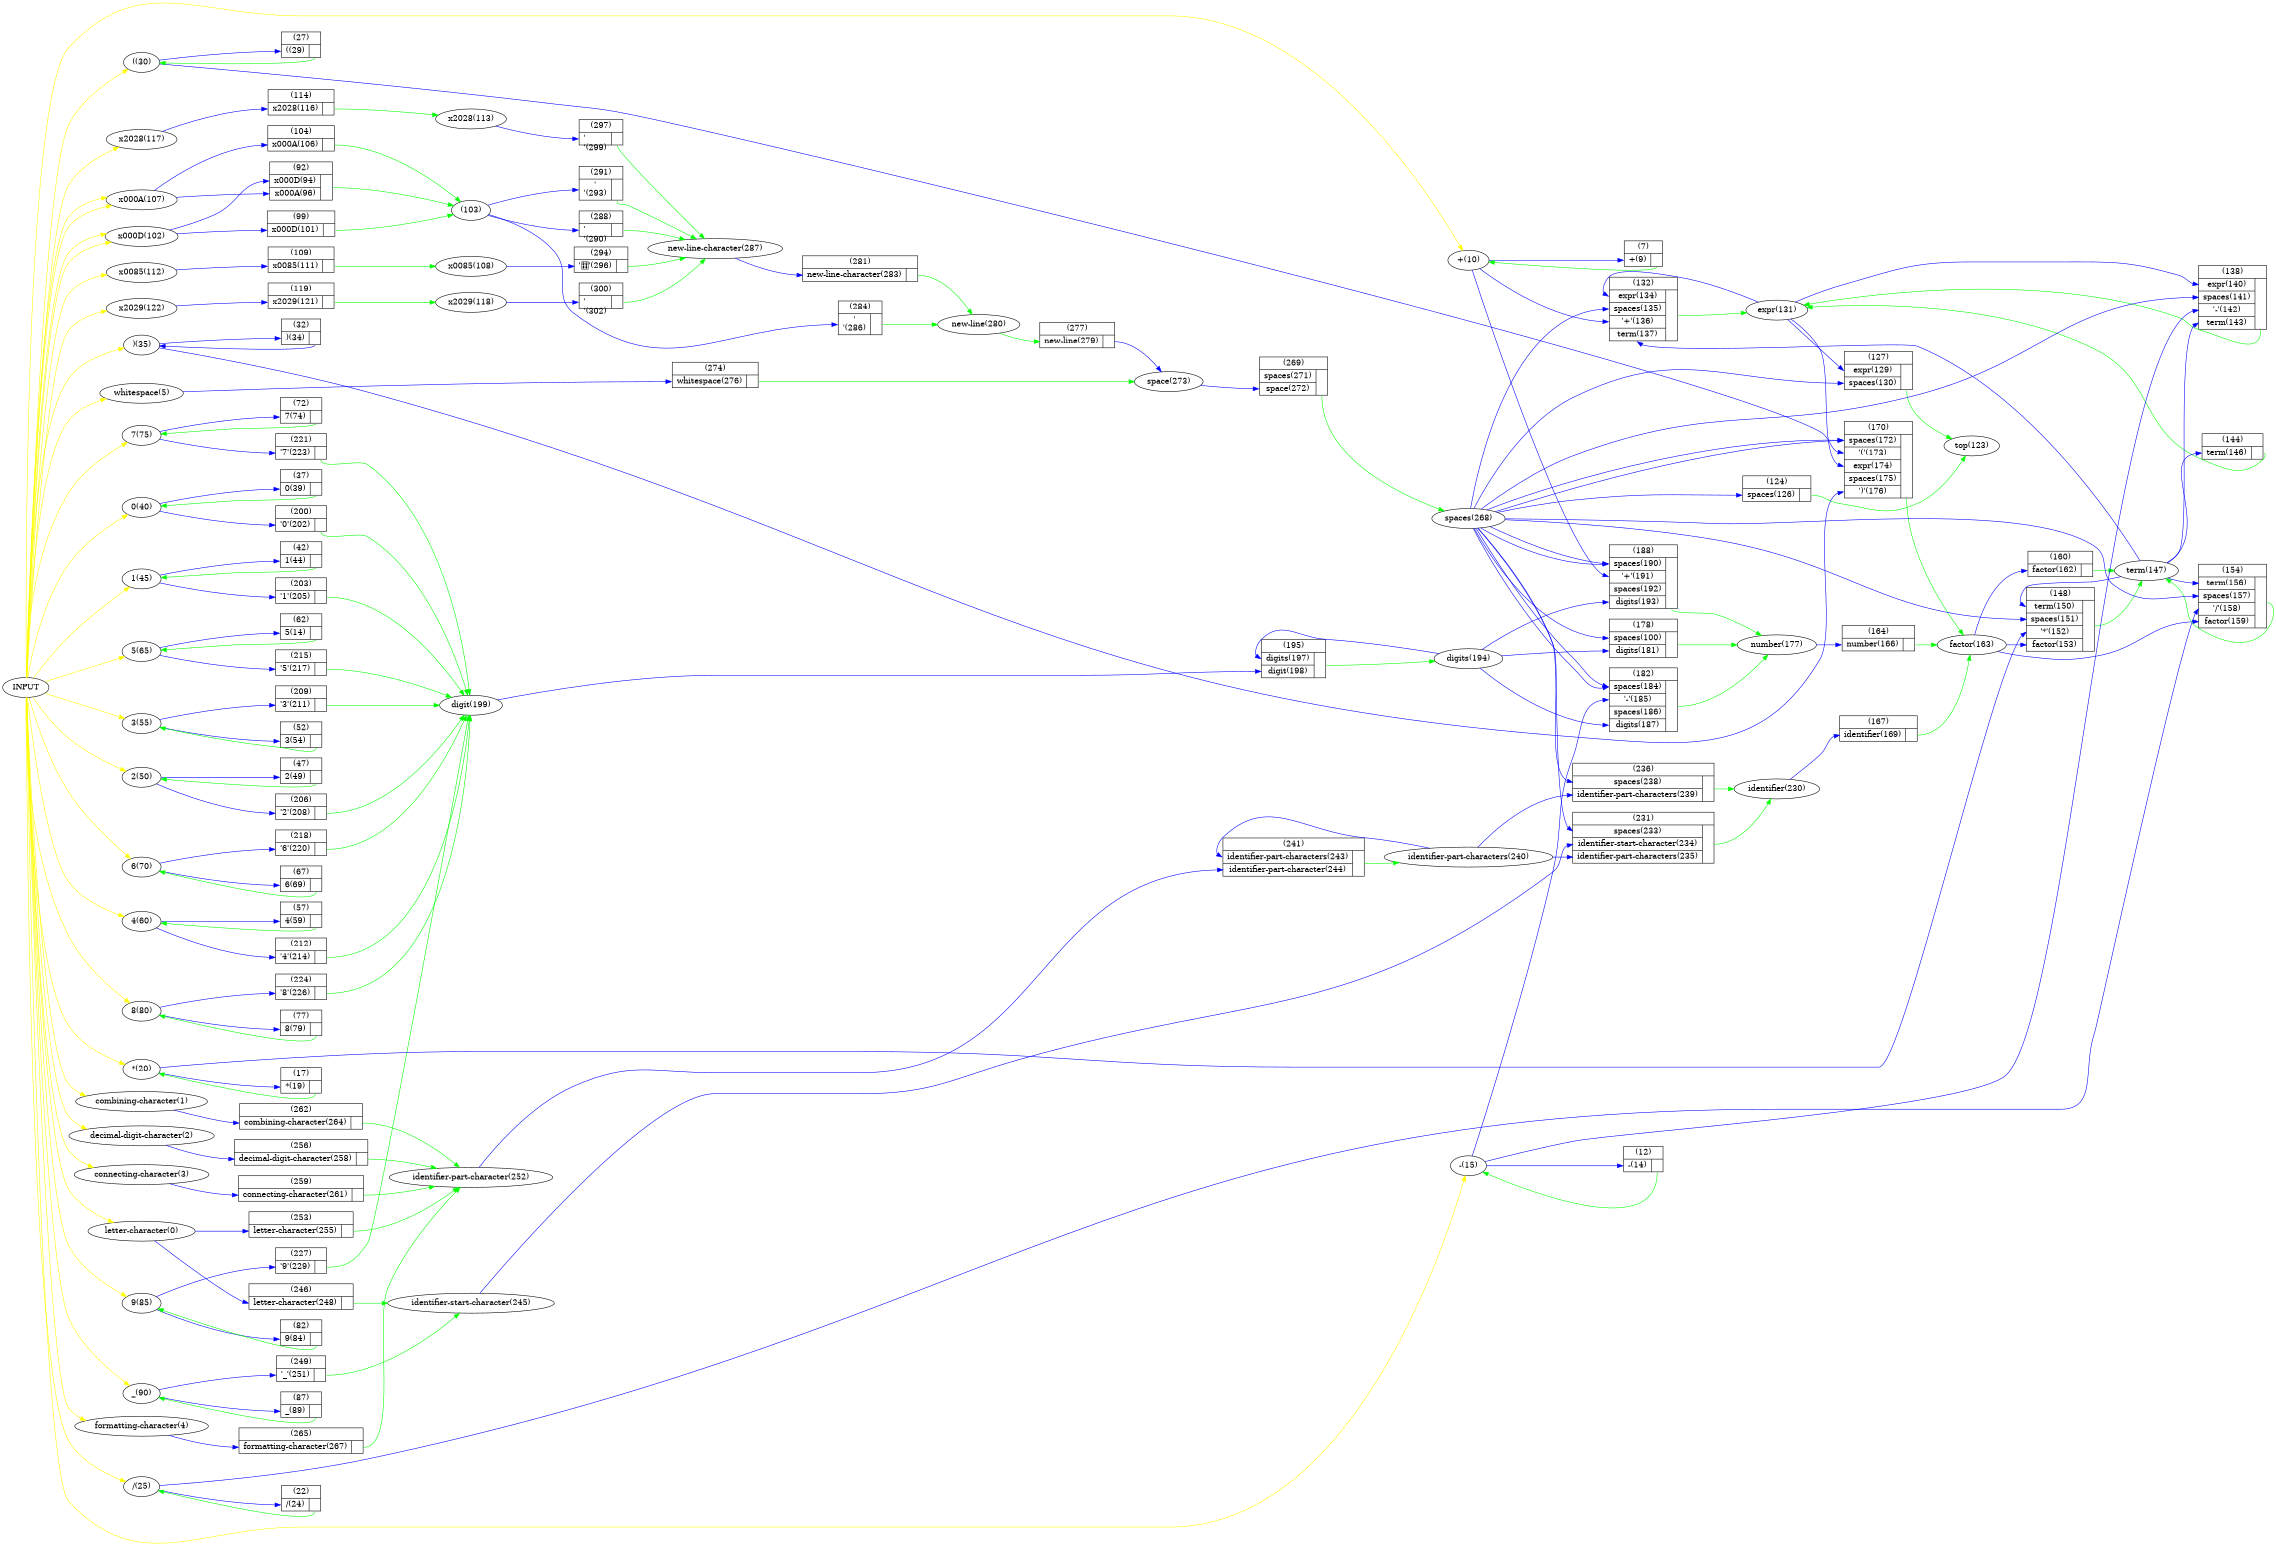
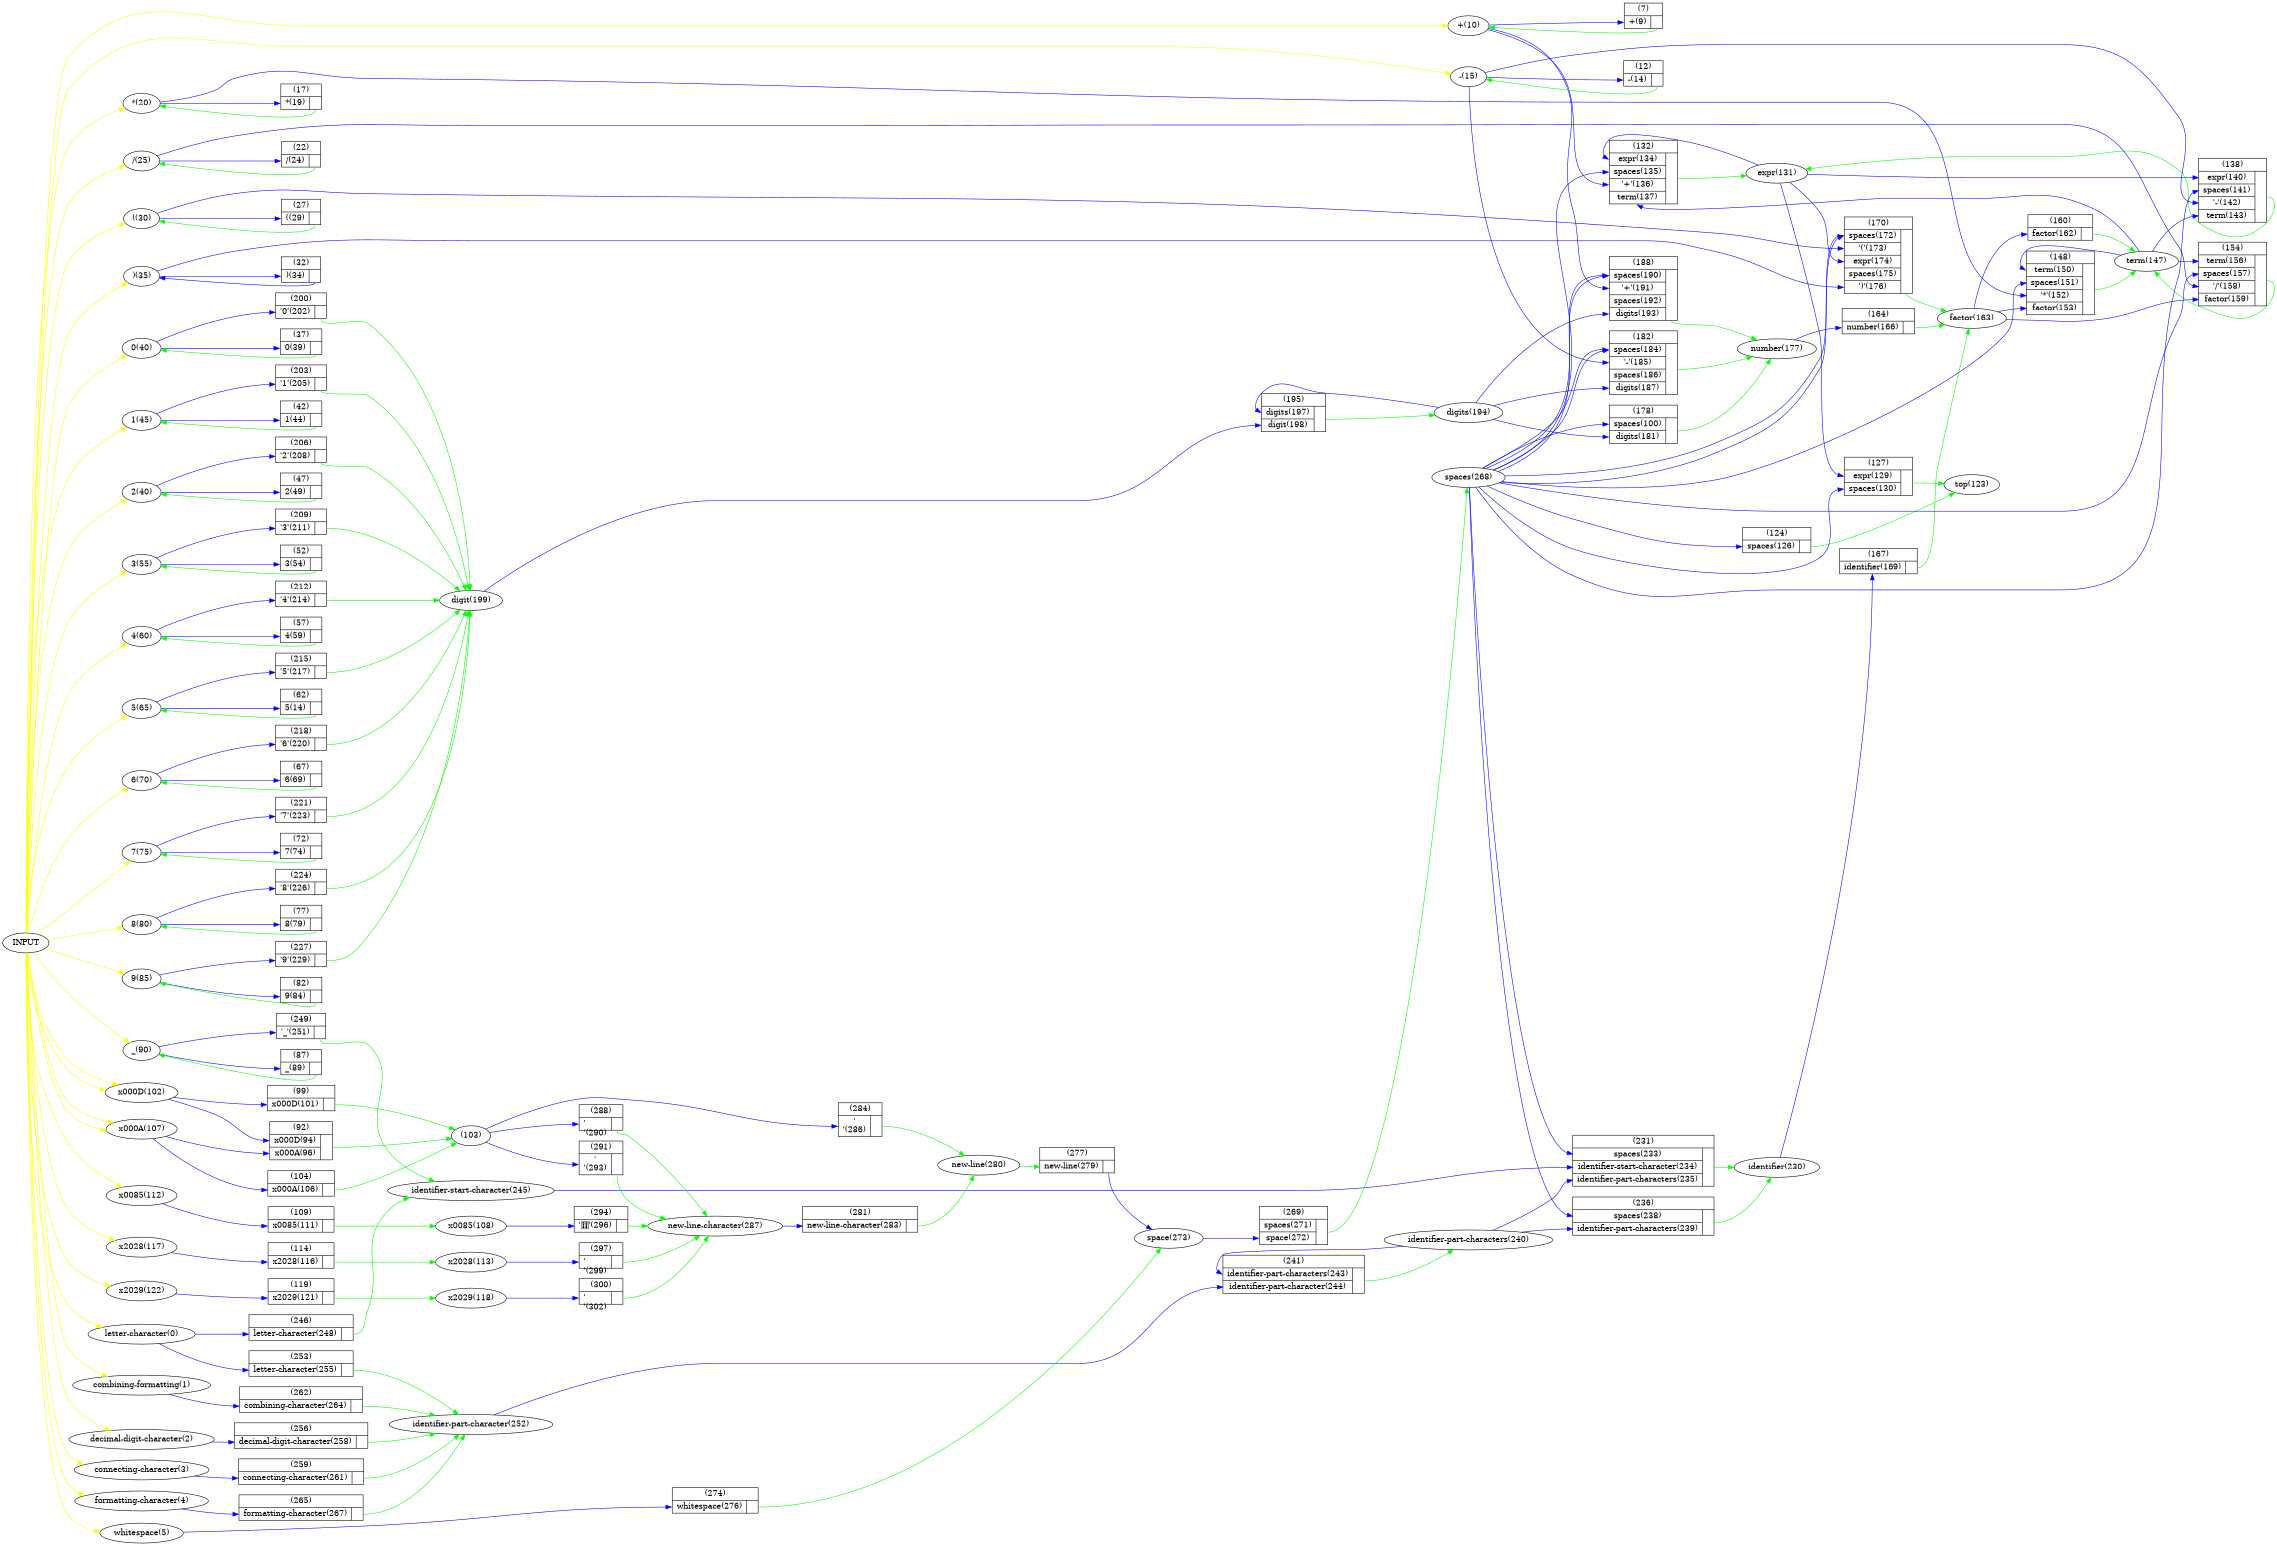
(2233, 446) -> none
(142, 777) -> (142, 492)
(142, 1101) -> (142, 1385)
